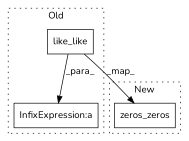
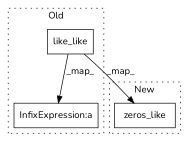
(80, 71) -> (80, 71)
(145, 115) -> (145, 115)
